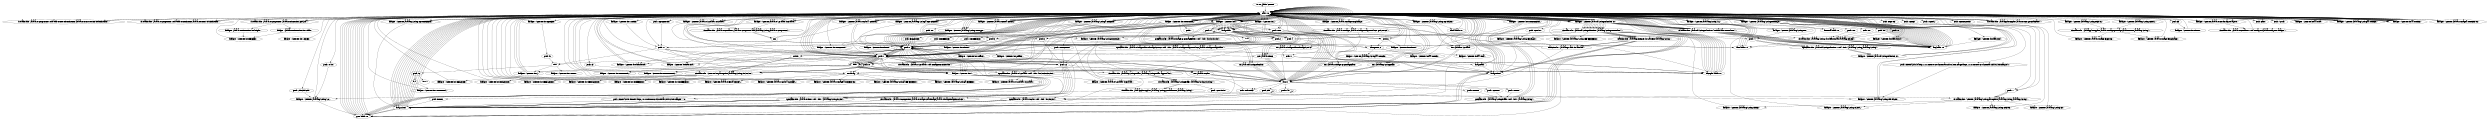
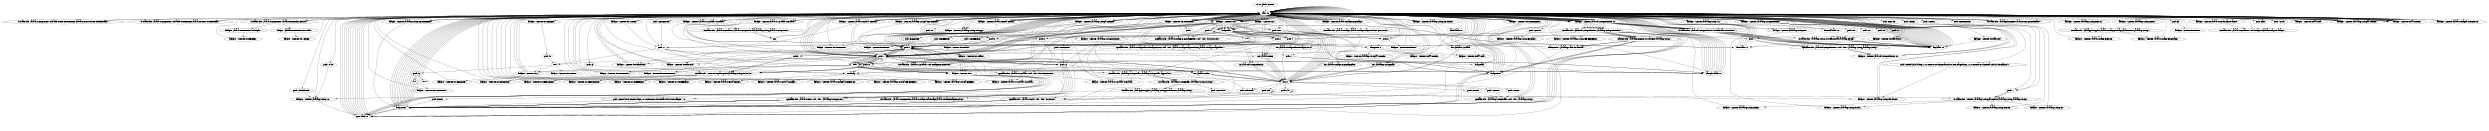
(269, 35) -> (295, 34)
(1010, 56) -> none
